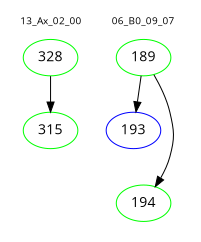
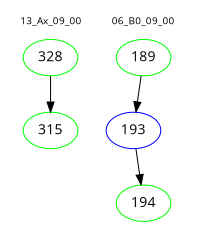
(51, 22) -> (51, 22)
(144, 22) -> (144, 22)
(173, 126) -> (138, 162)
